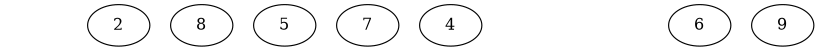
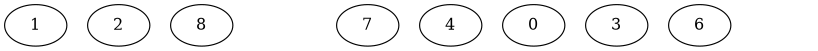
none -> (36, 25)
(285, 25) -> none
none -> (534, 25)
none -> (617, 25)
(783, 25) -> none
